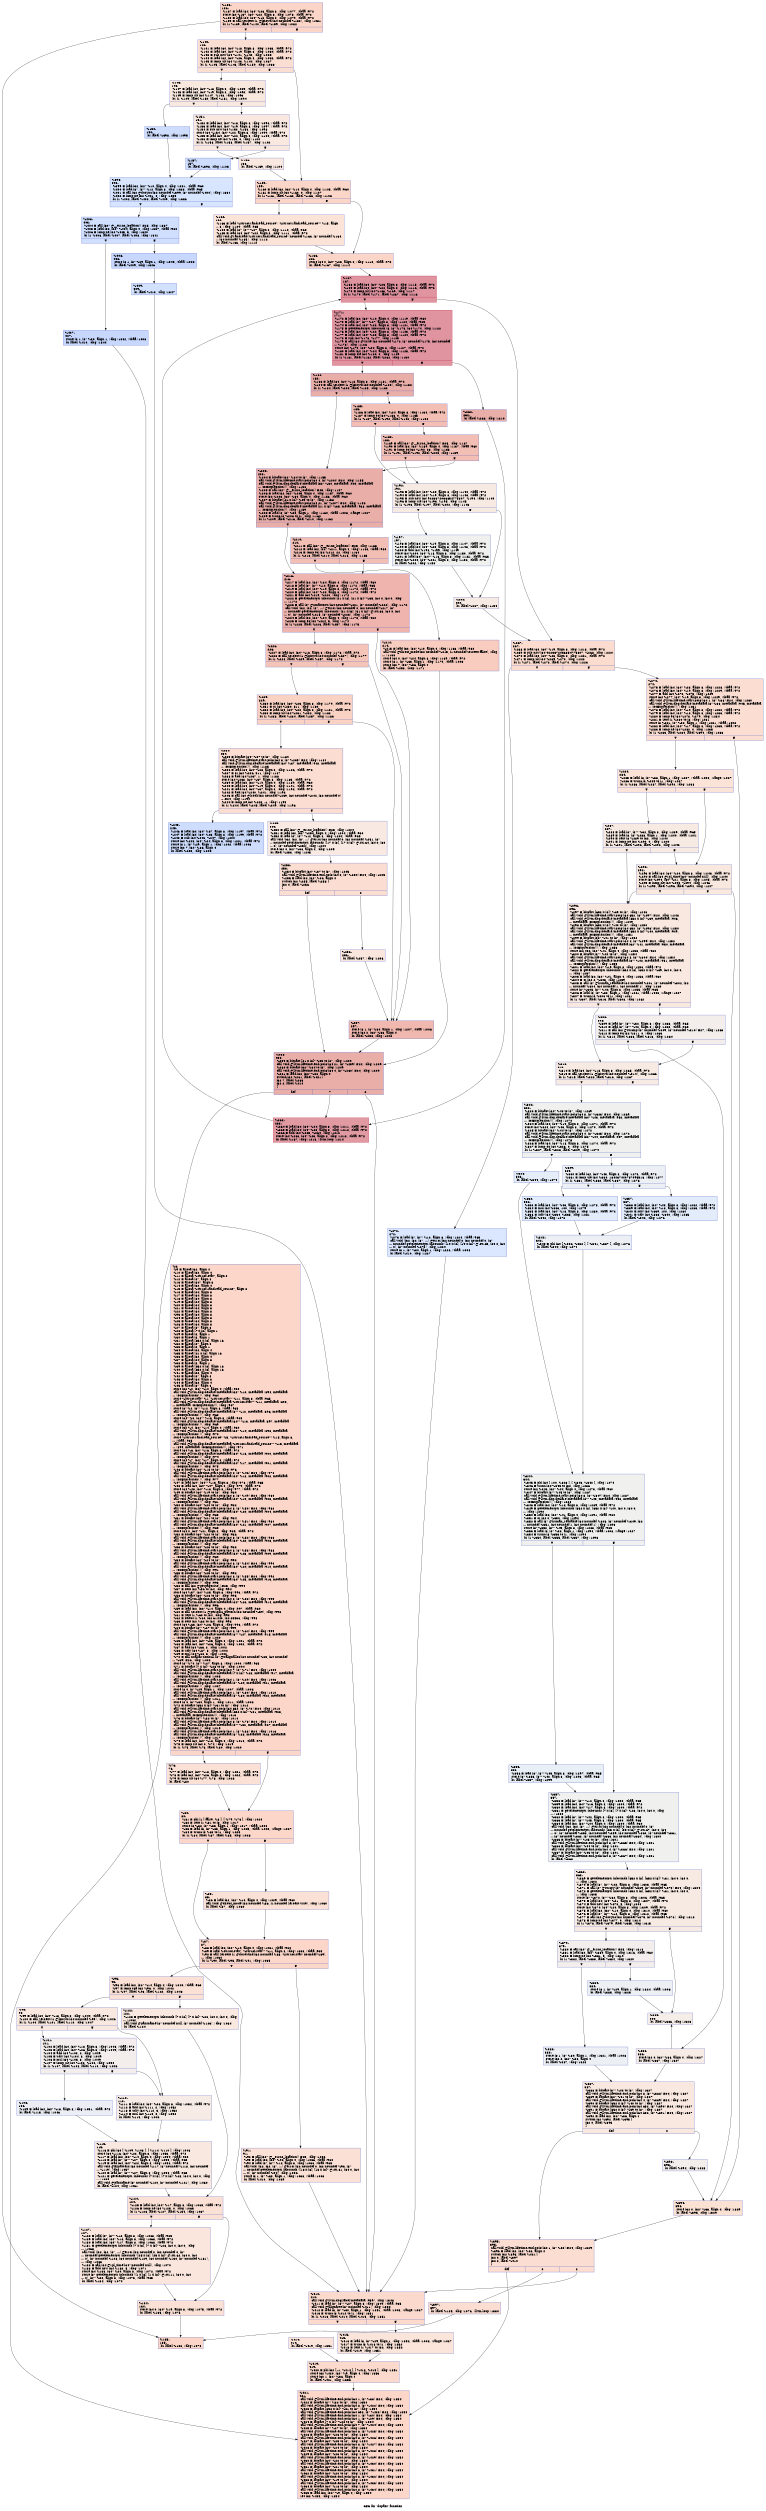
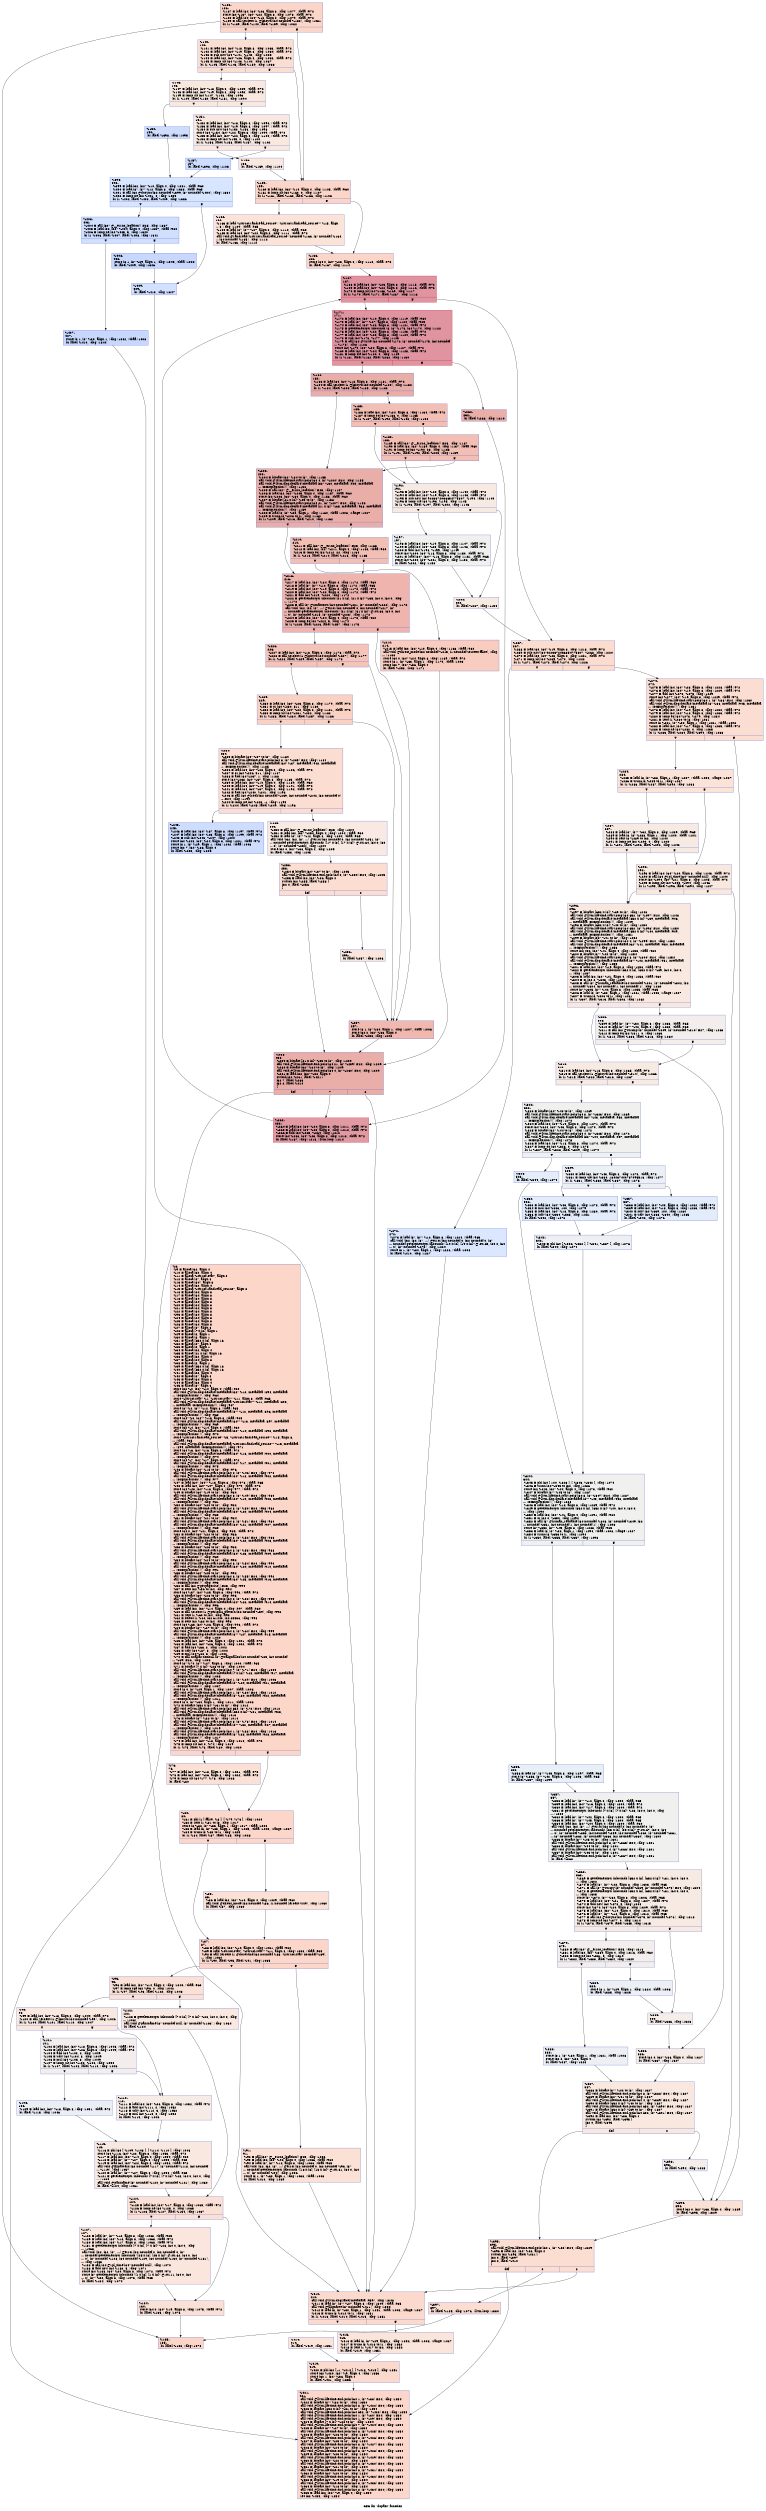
none -> (304, 105)
none -> (206, 251)
(672, 2038) -> (669, 2035)
